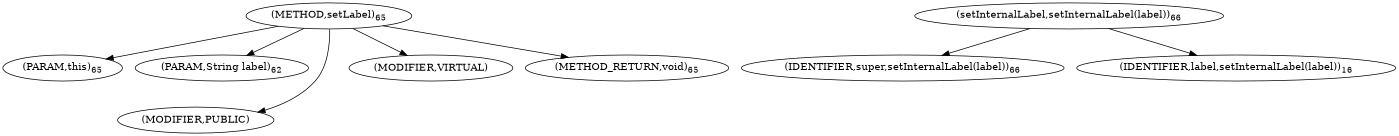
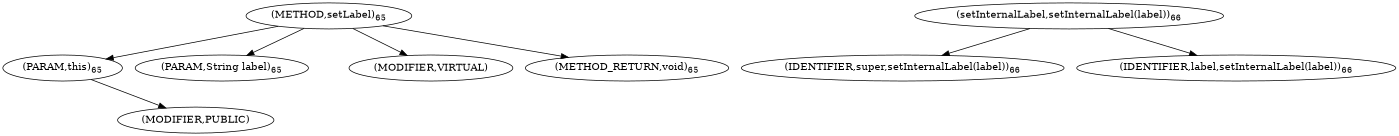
(277, 67) -> (277, 67)
(1347, 67) -> (1347, 67)
(314, 82) -> (125, 92)
